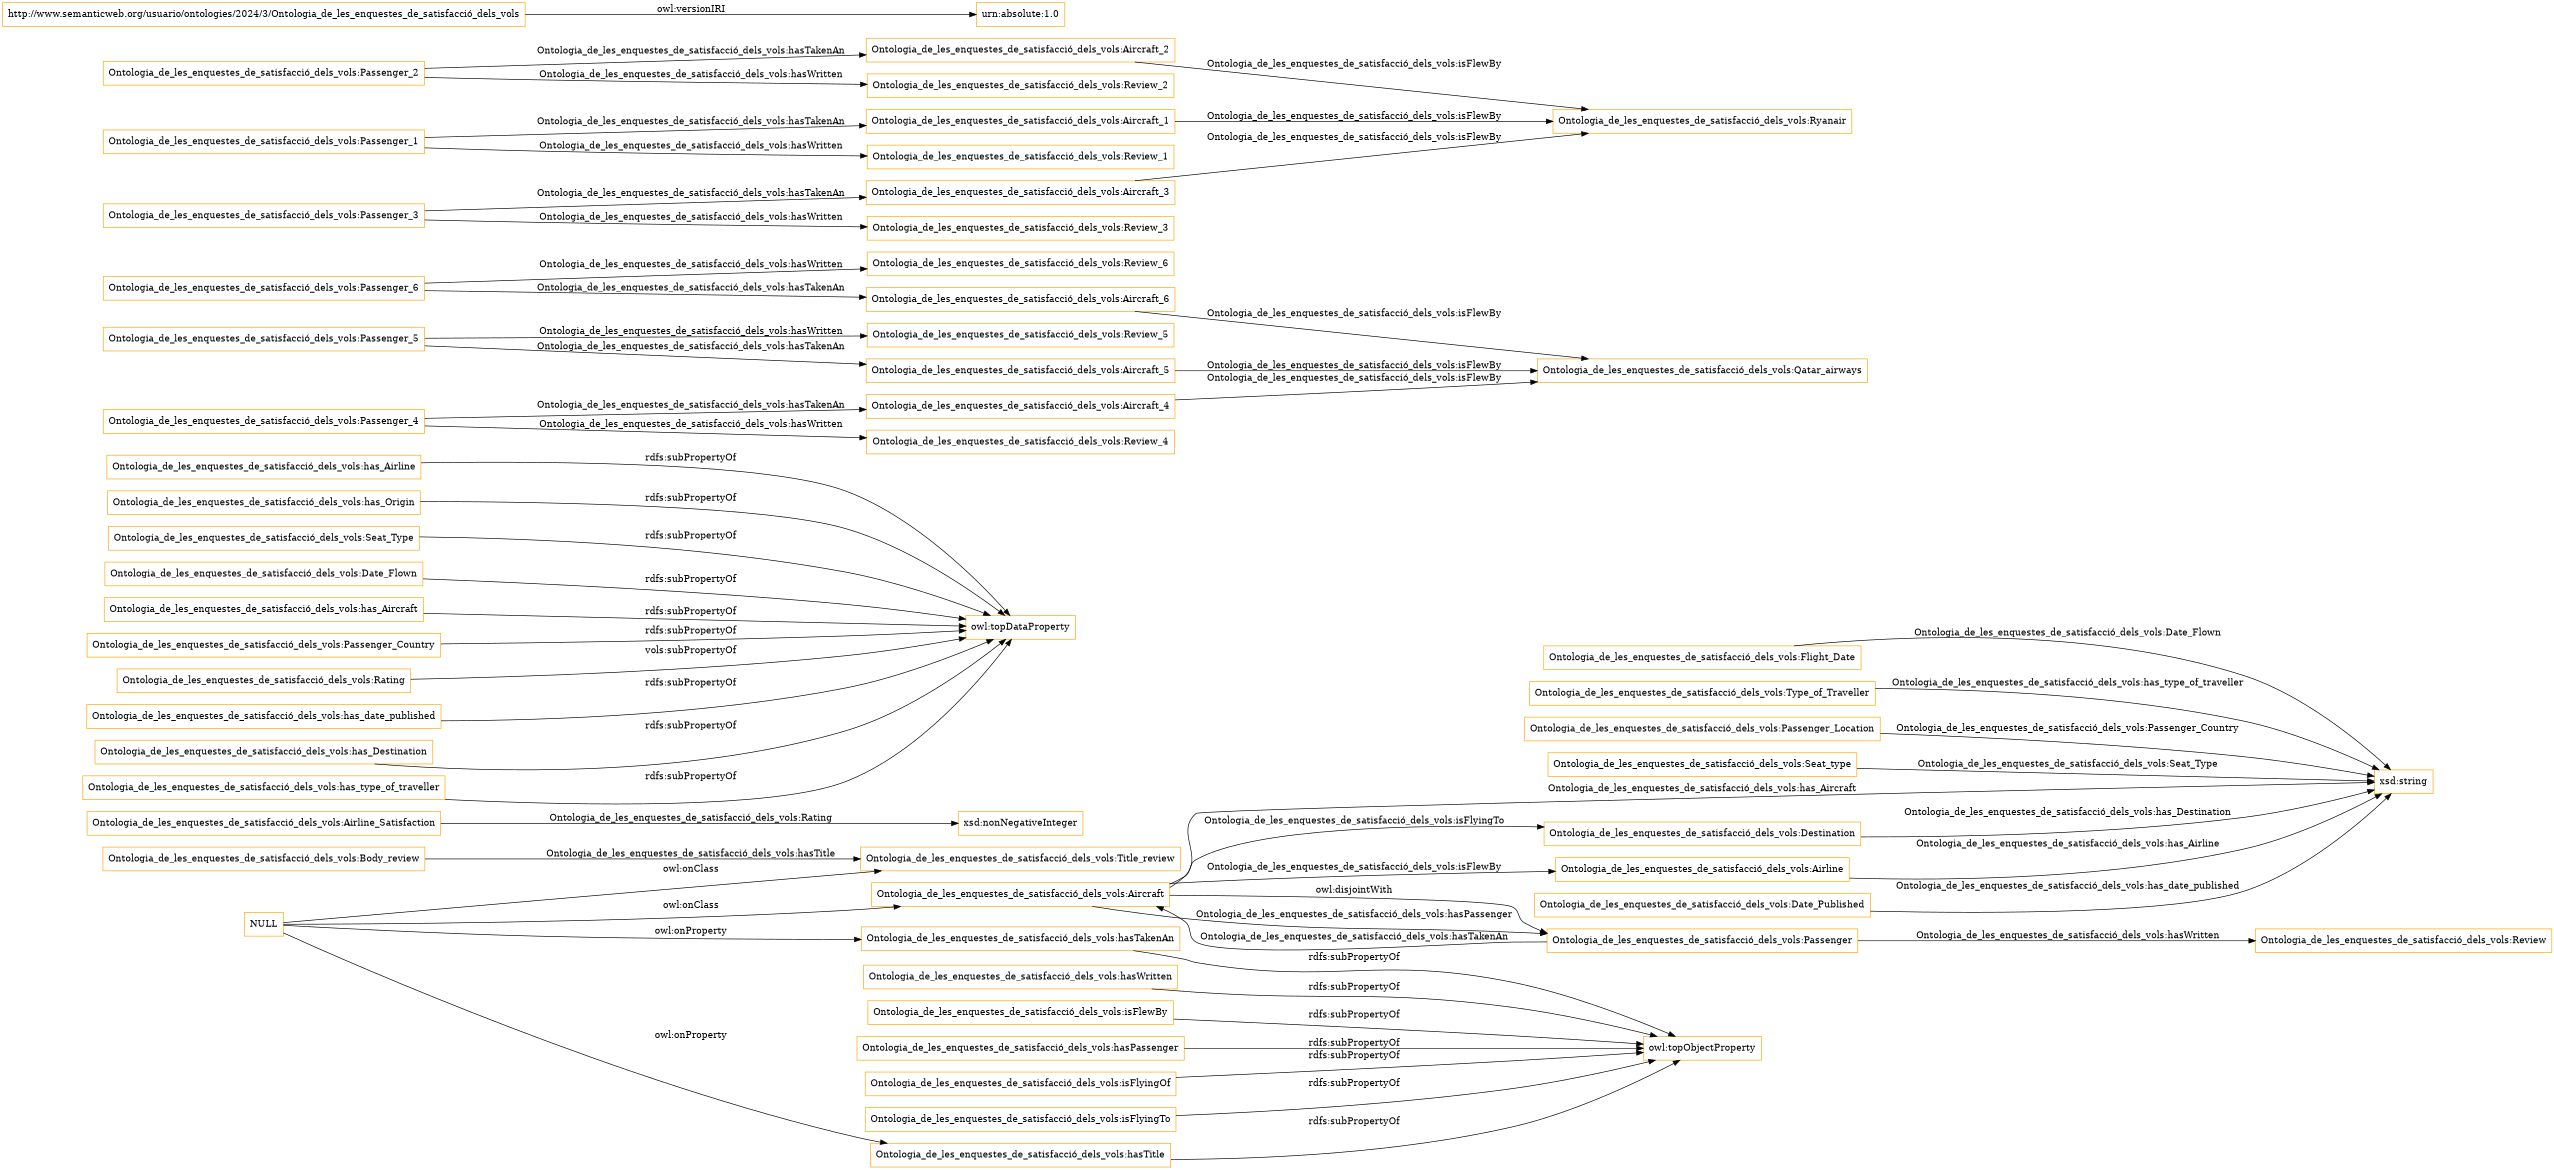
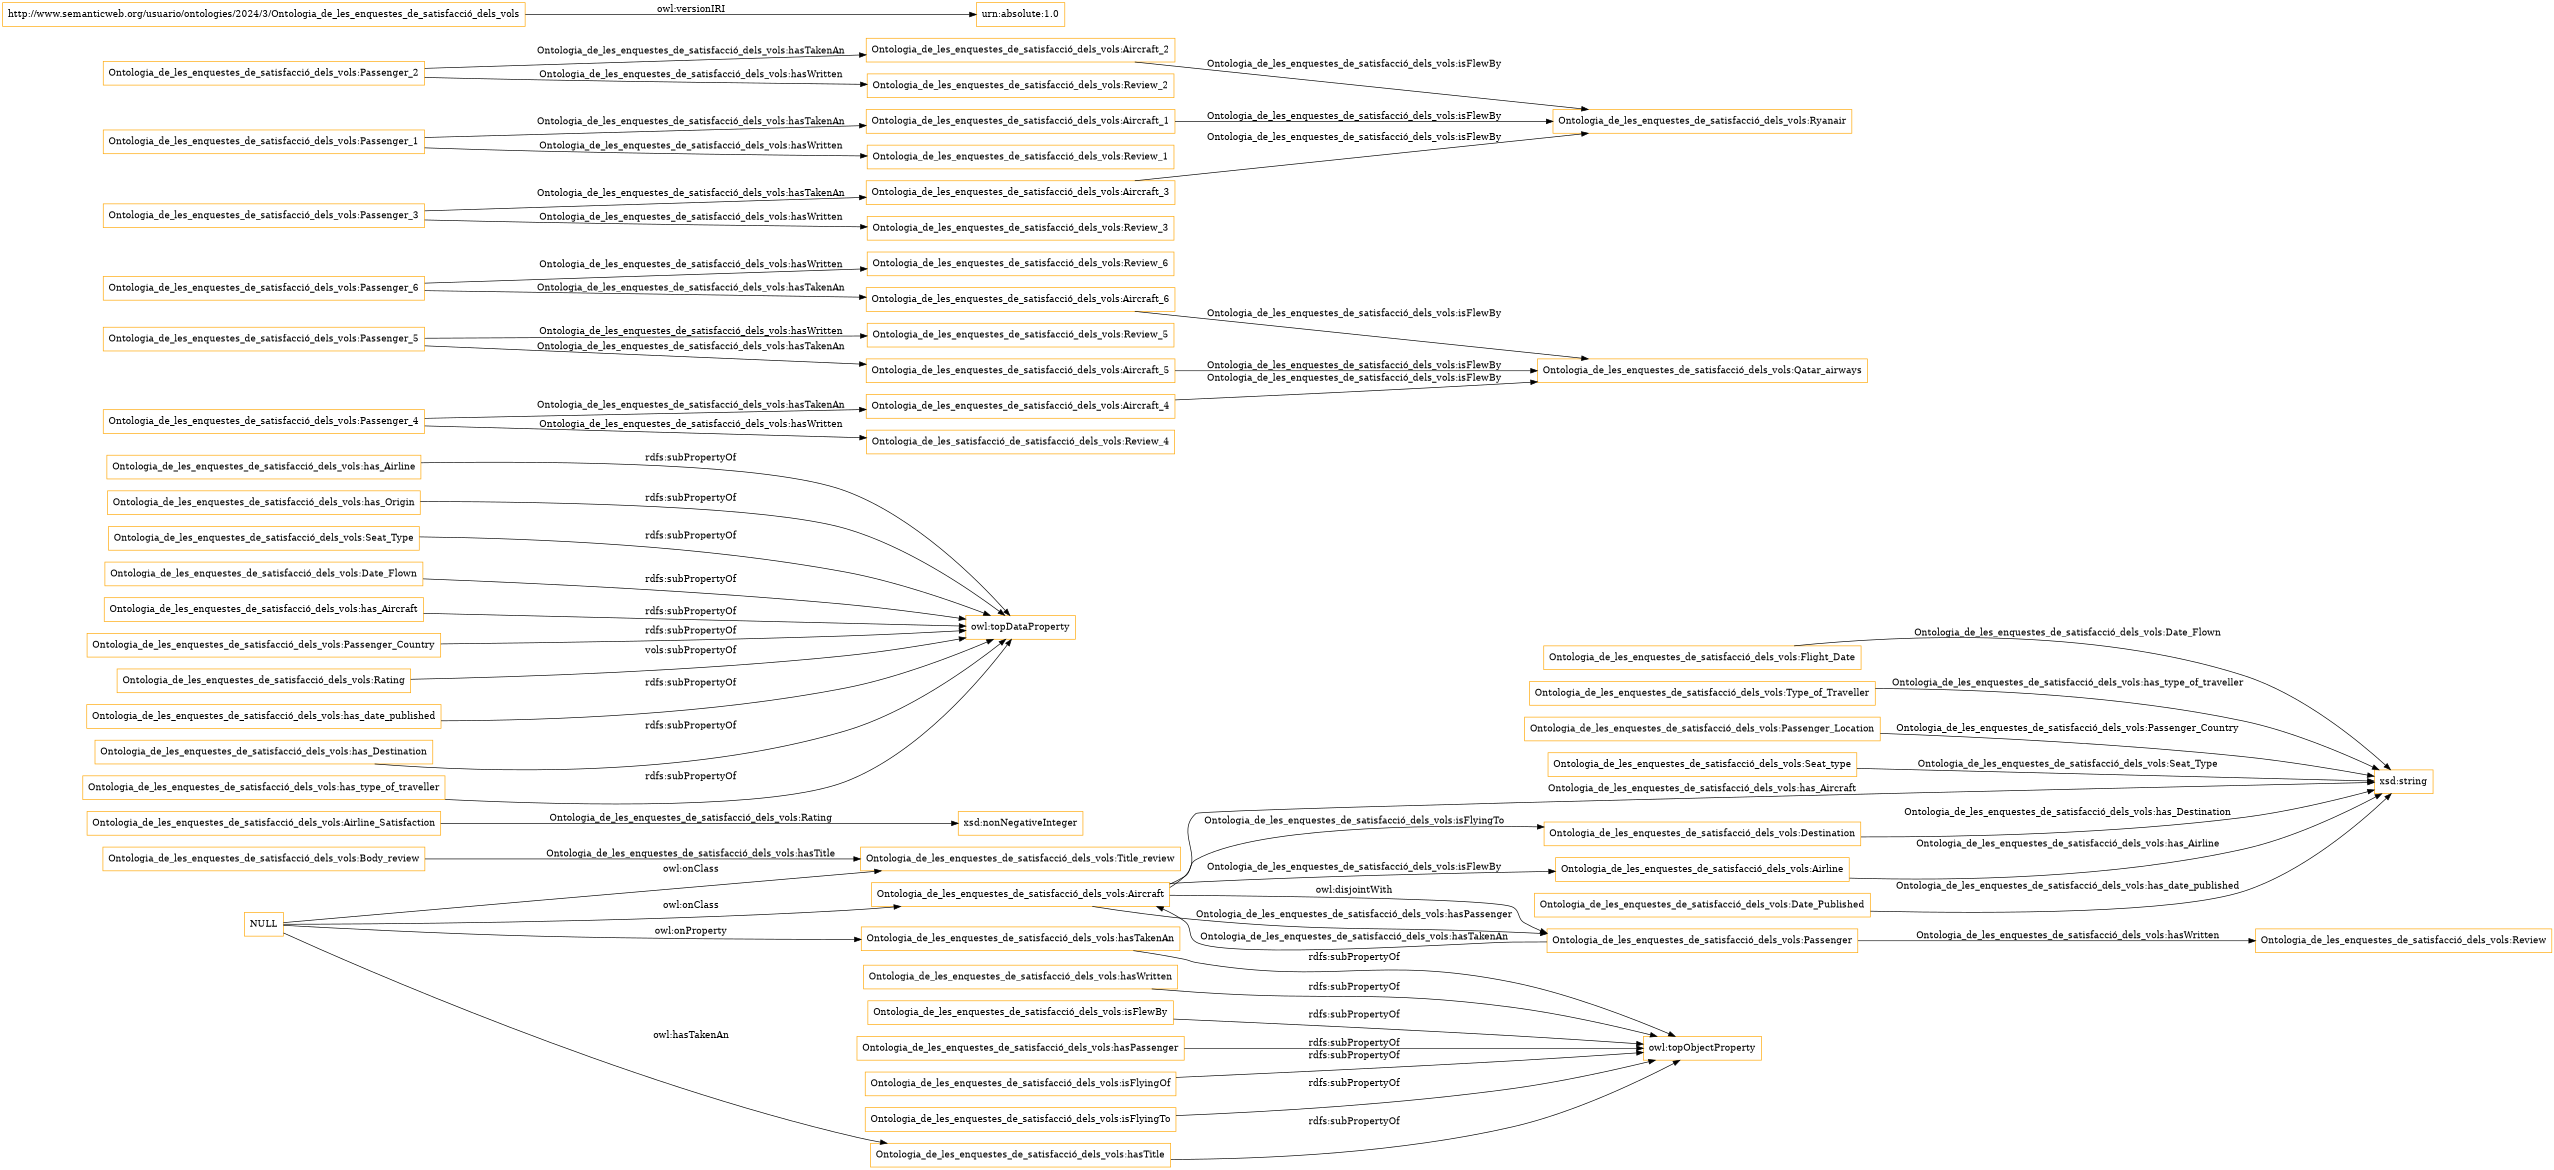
(1021, 442) -> (1021, 442)
(691, 1035) -> (691, 1035)
